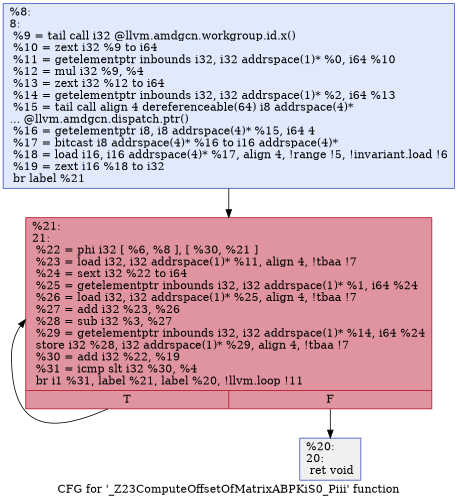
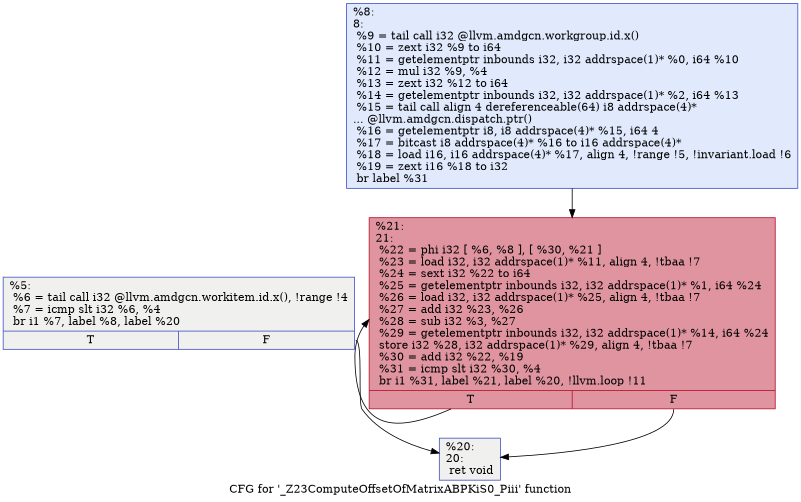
(48, 179) -> (391, 179)
none -> (179, 313)
